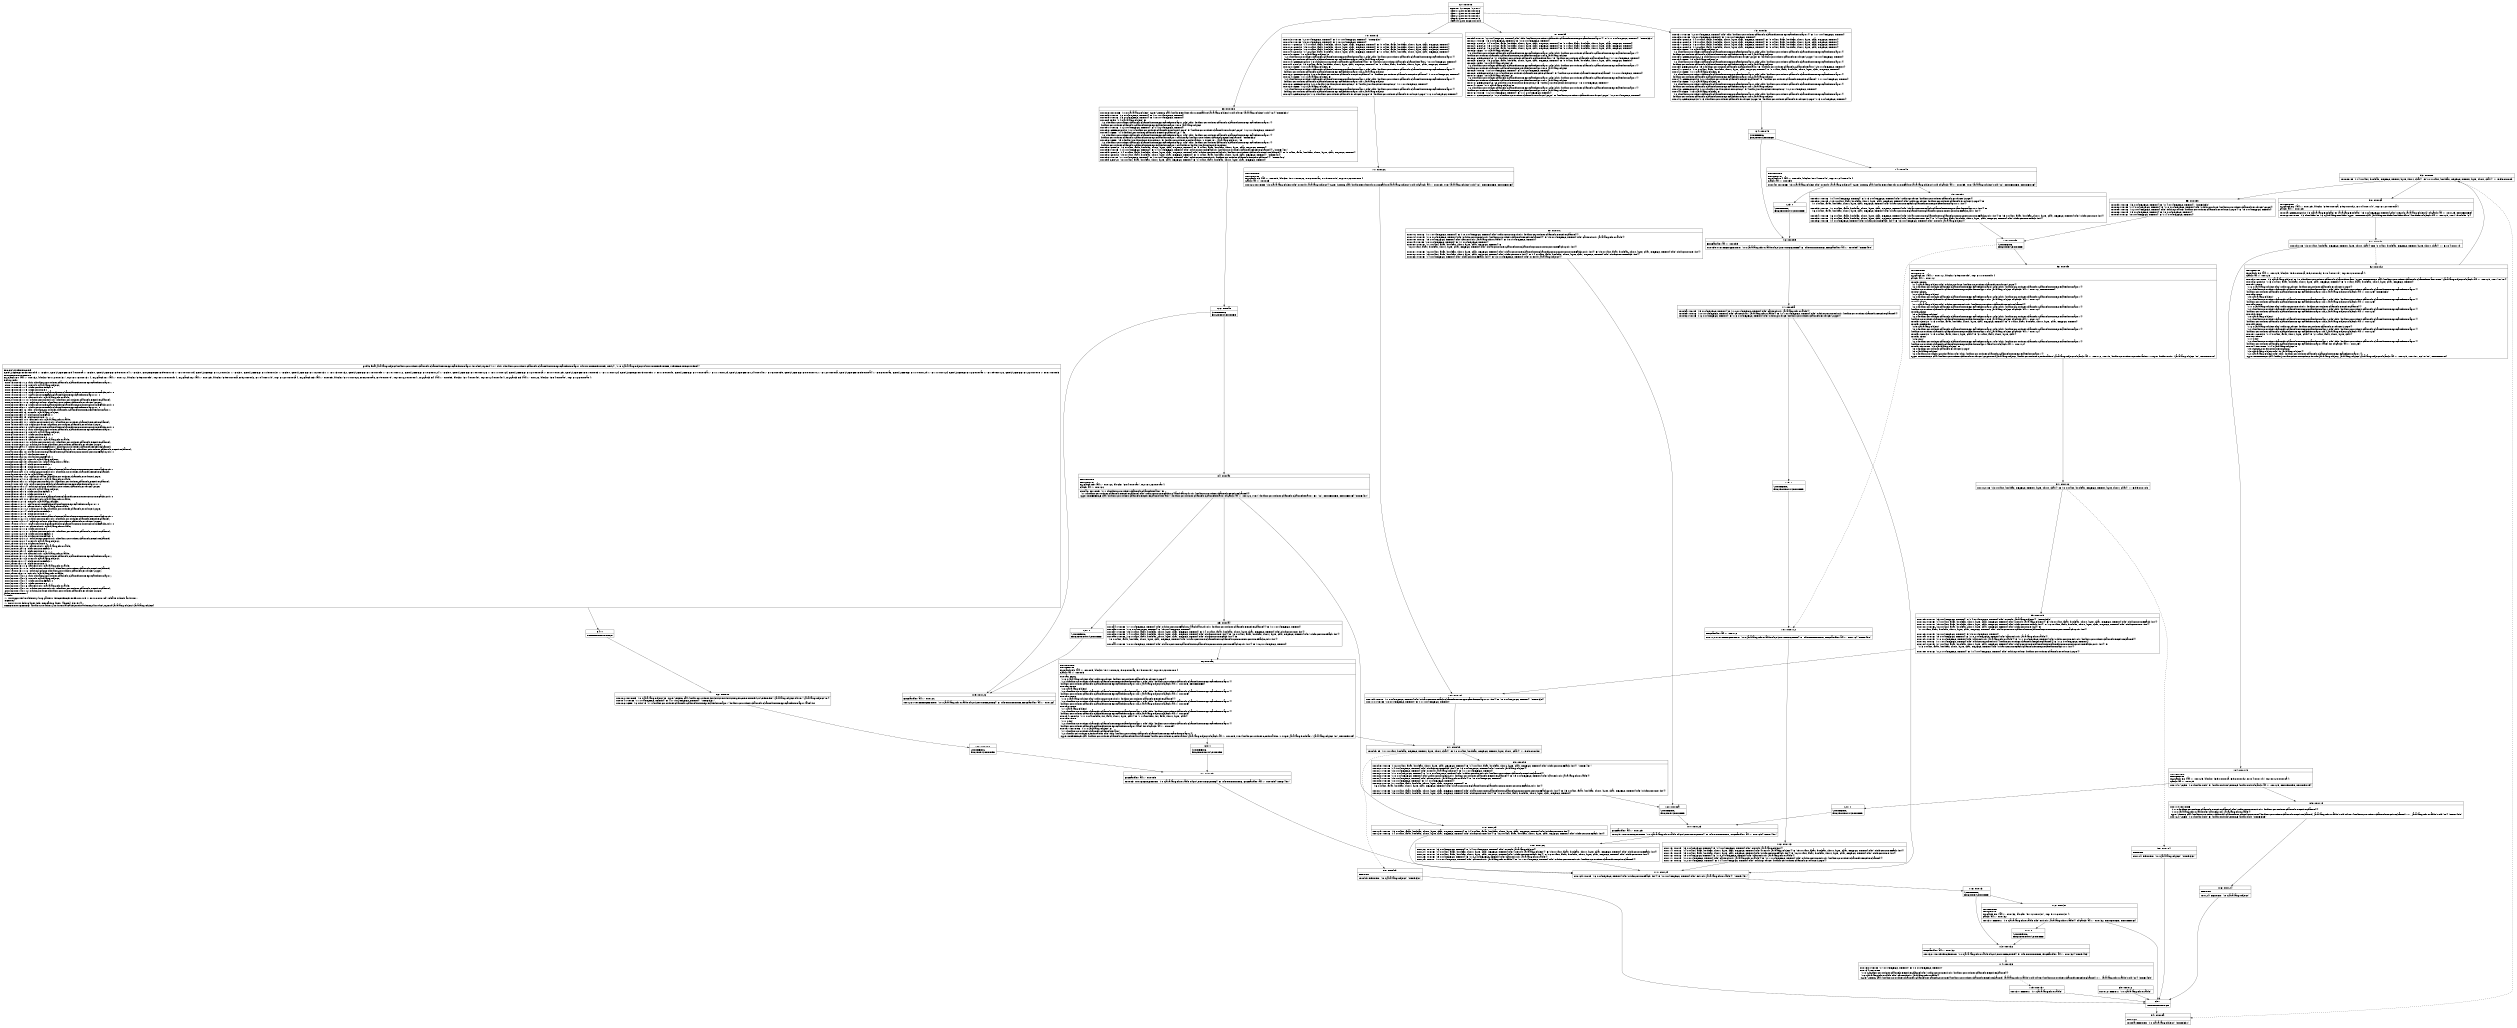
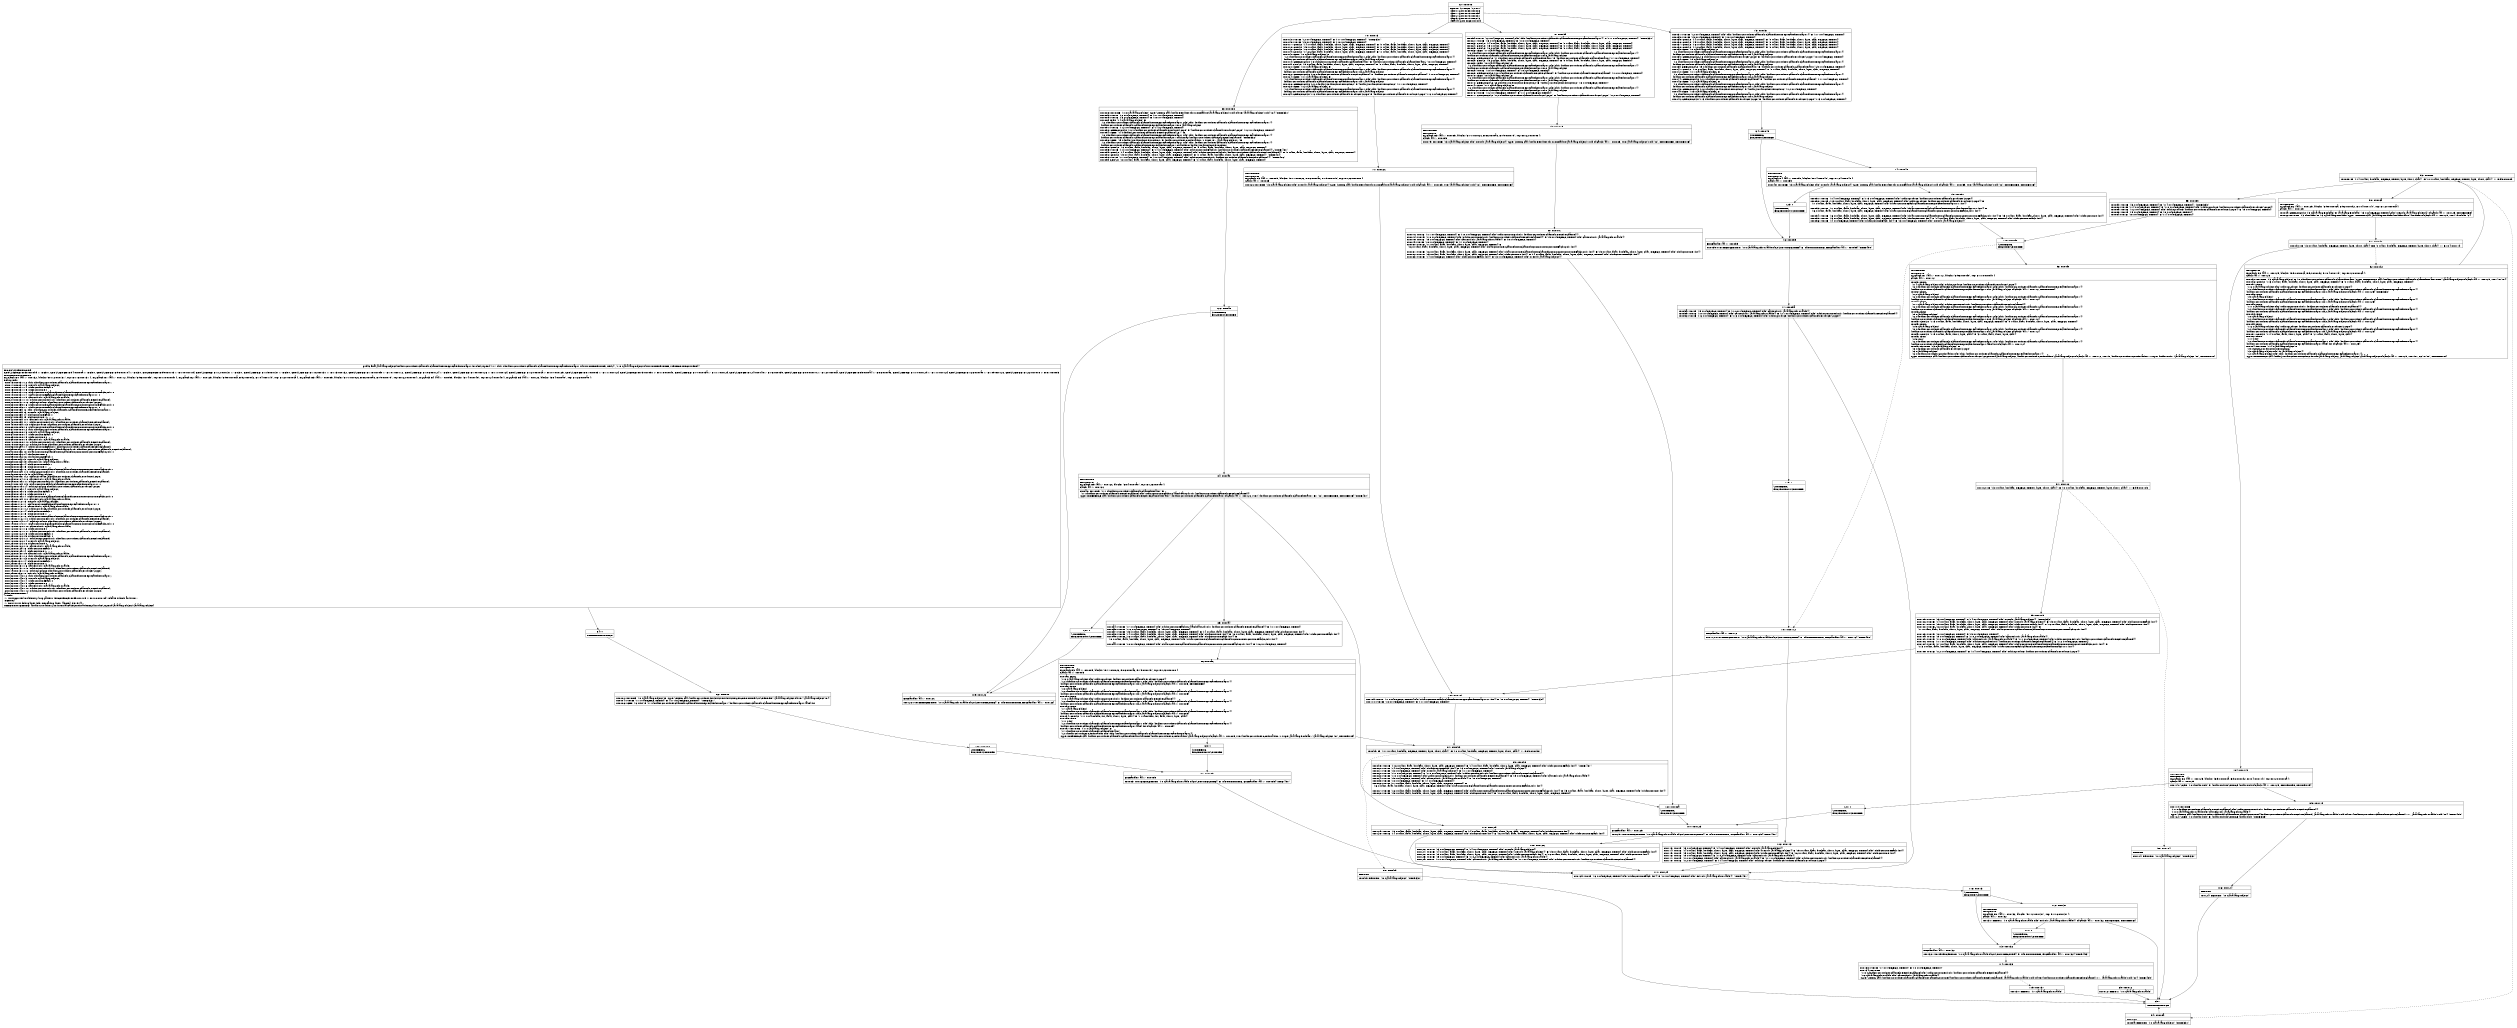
none -> (1557, 134)
(1922, 324) -> (1919, 324)
(2157, 1009) -> (2159, 1011)
